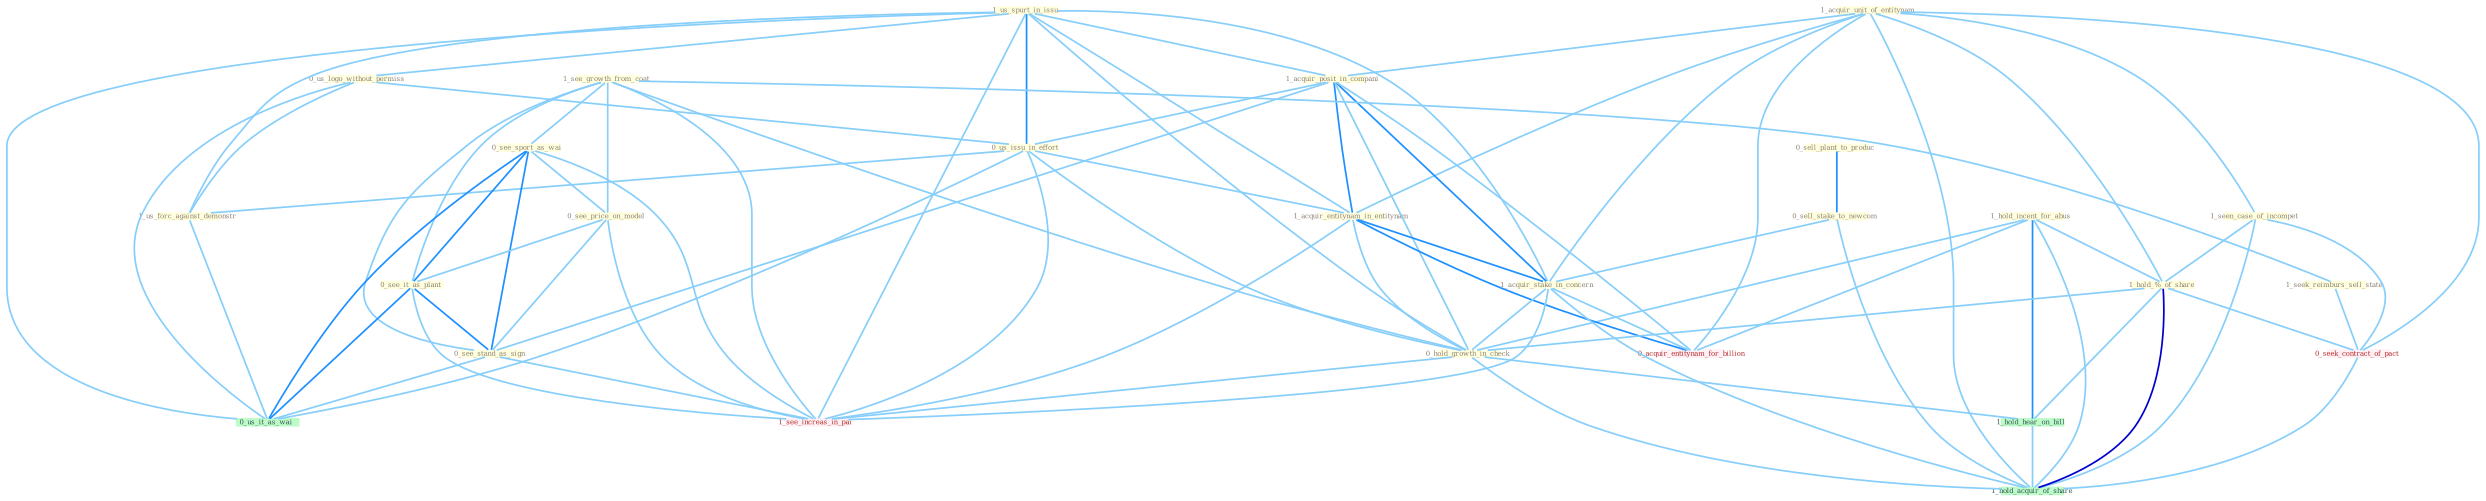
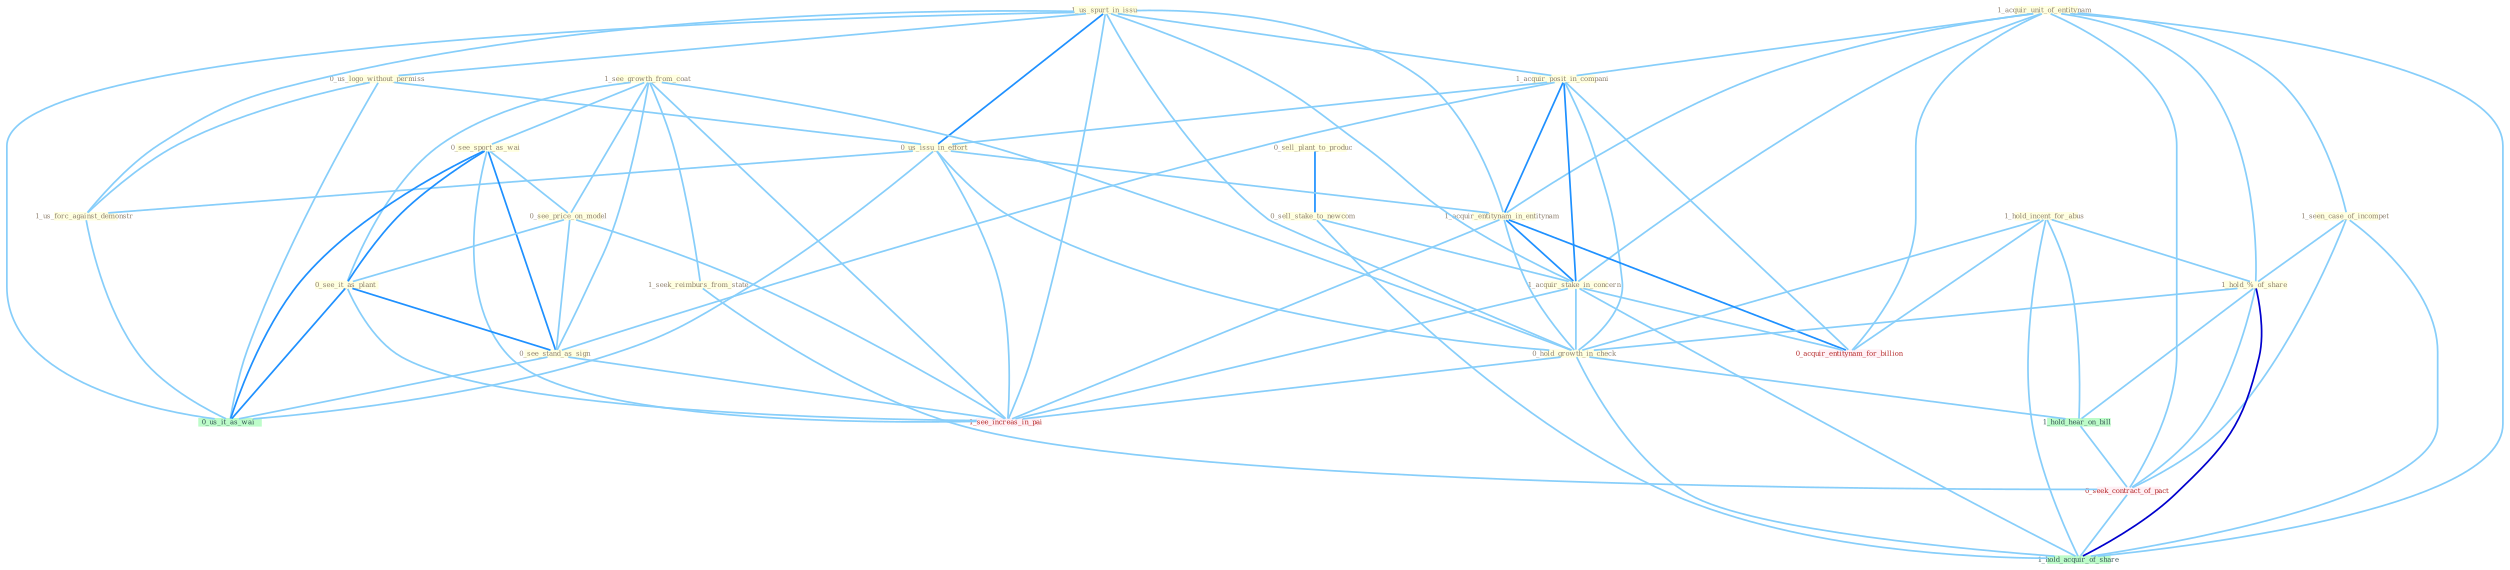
(2335, 285) -> (700, 285)
(2033, 319) -> (2076, 317)
(2033, 457) -> (2104, 457)
